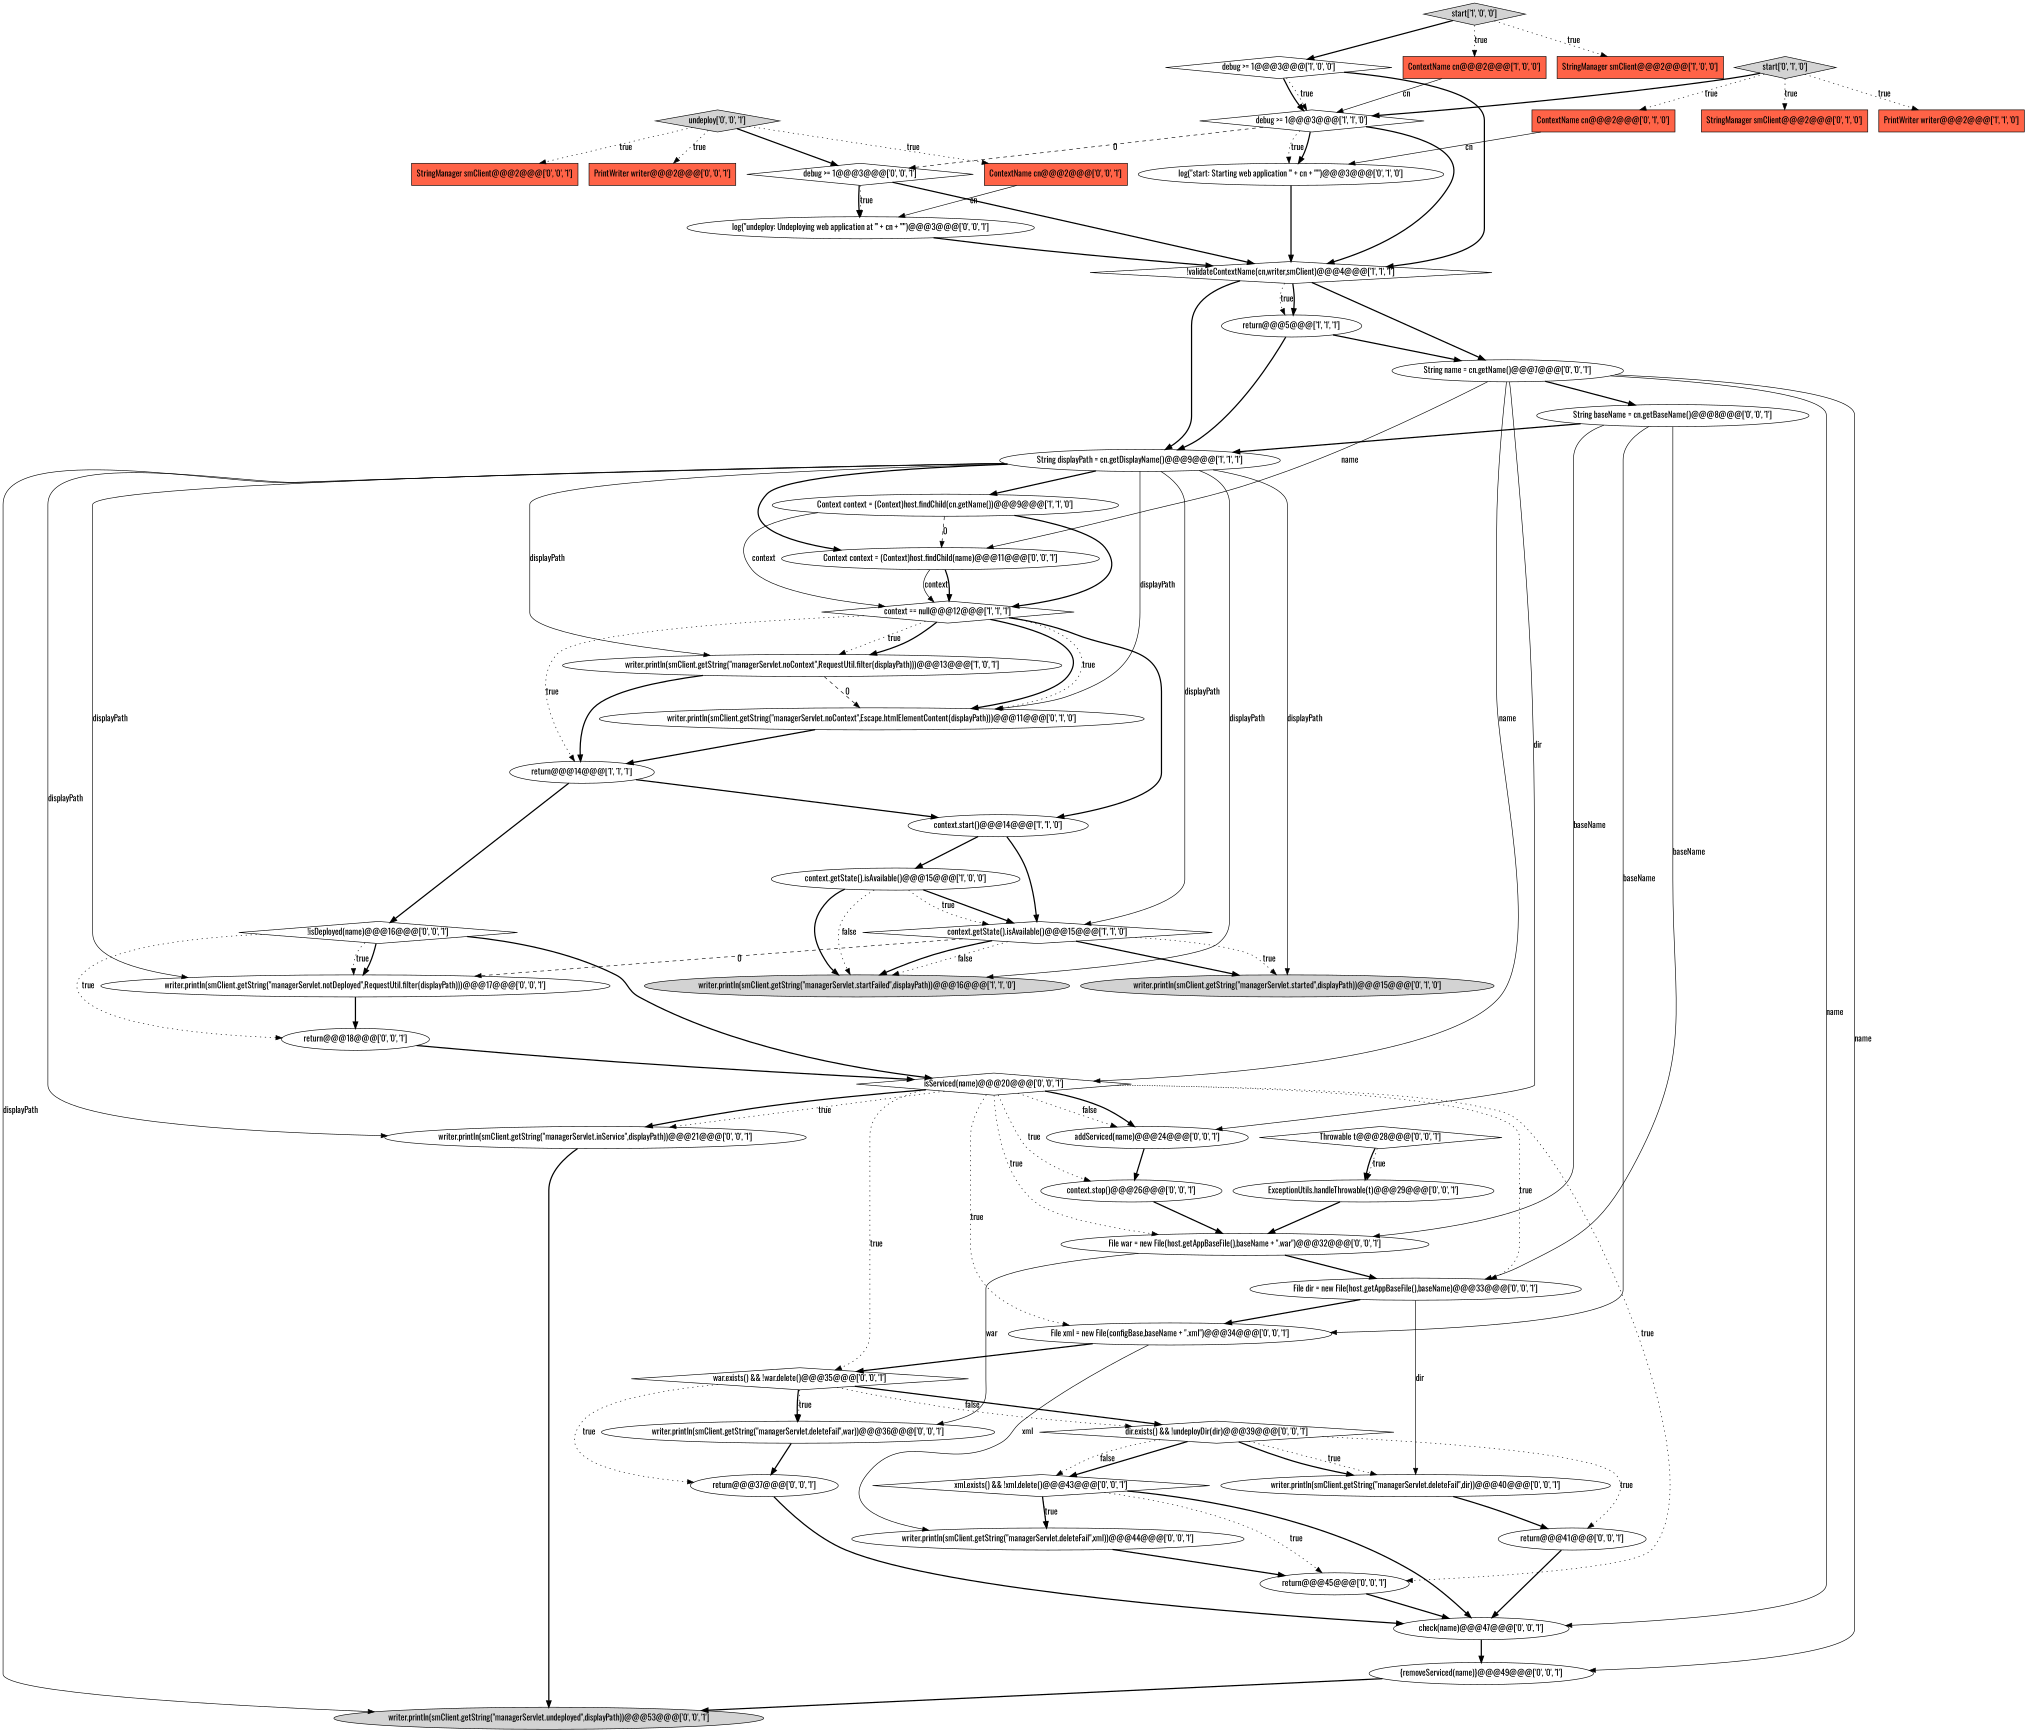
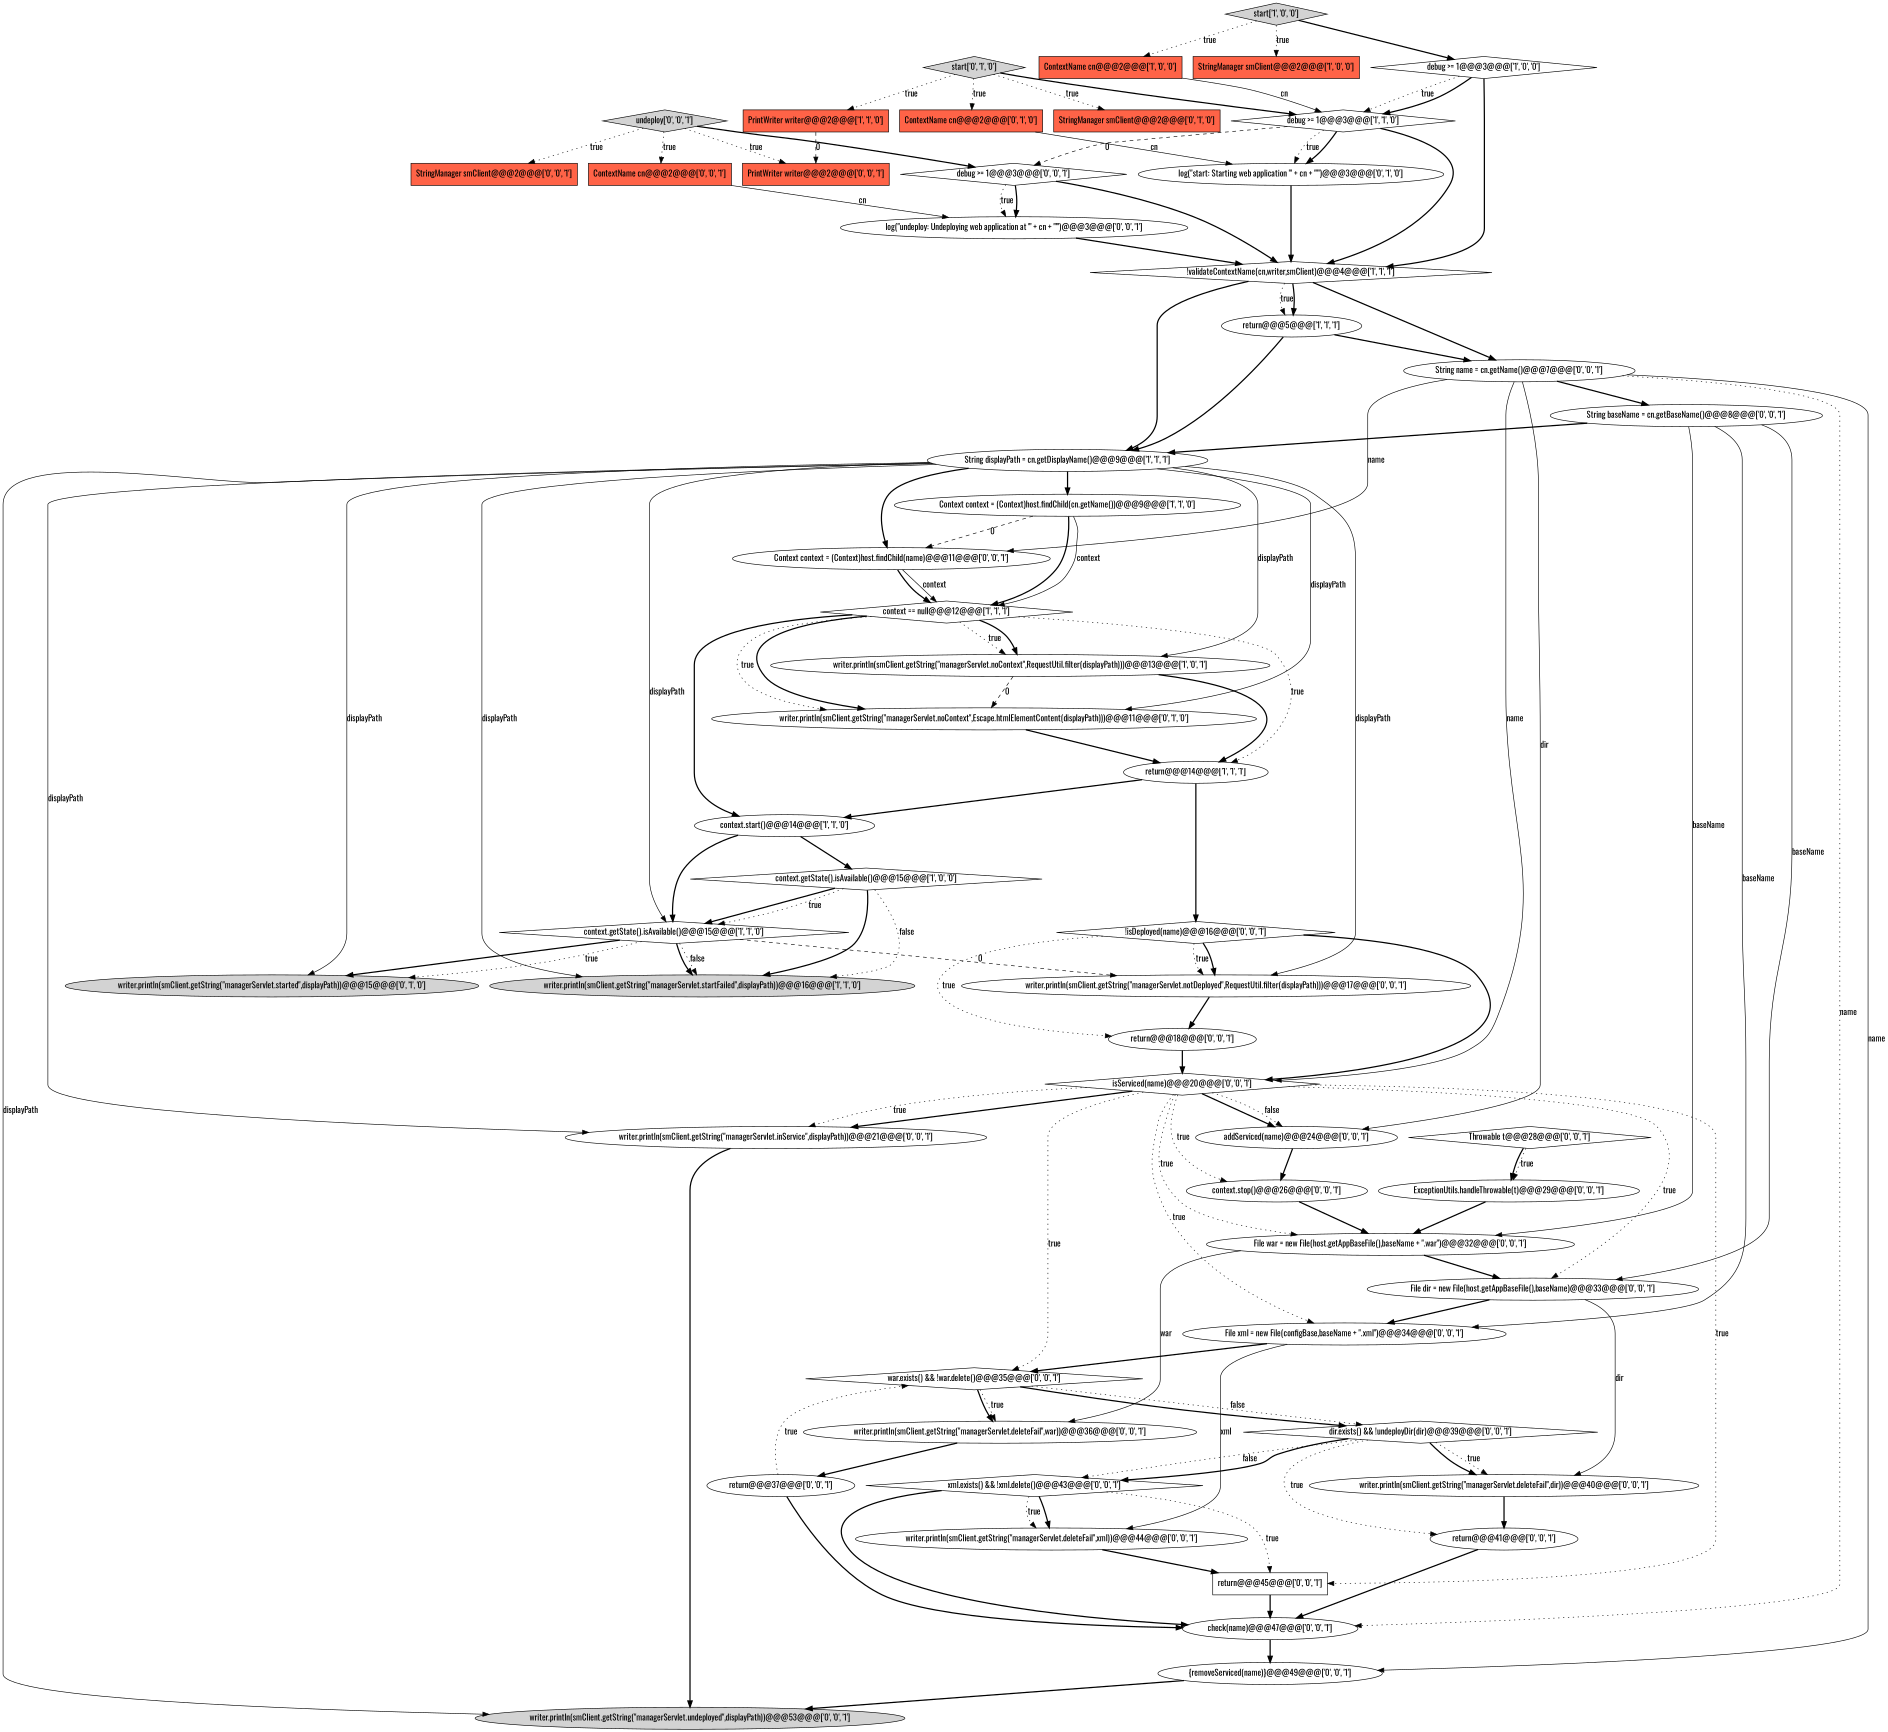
none -> (816, 146)
(896, 879) -> (866, 879)
(1826, 1019) -> (1840, 1128)
(581, 1423) -> (814, 1405)
(1335, 1584) -> (1270, 1584)
